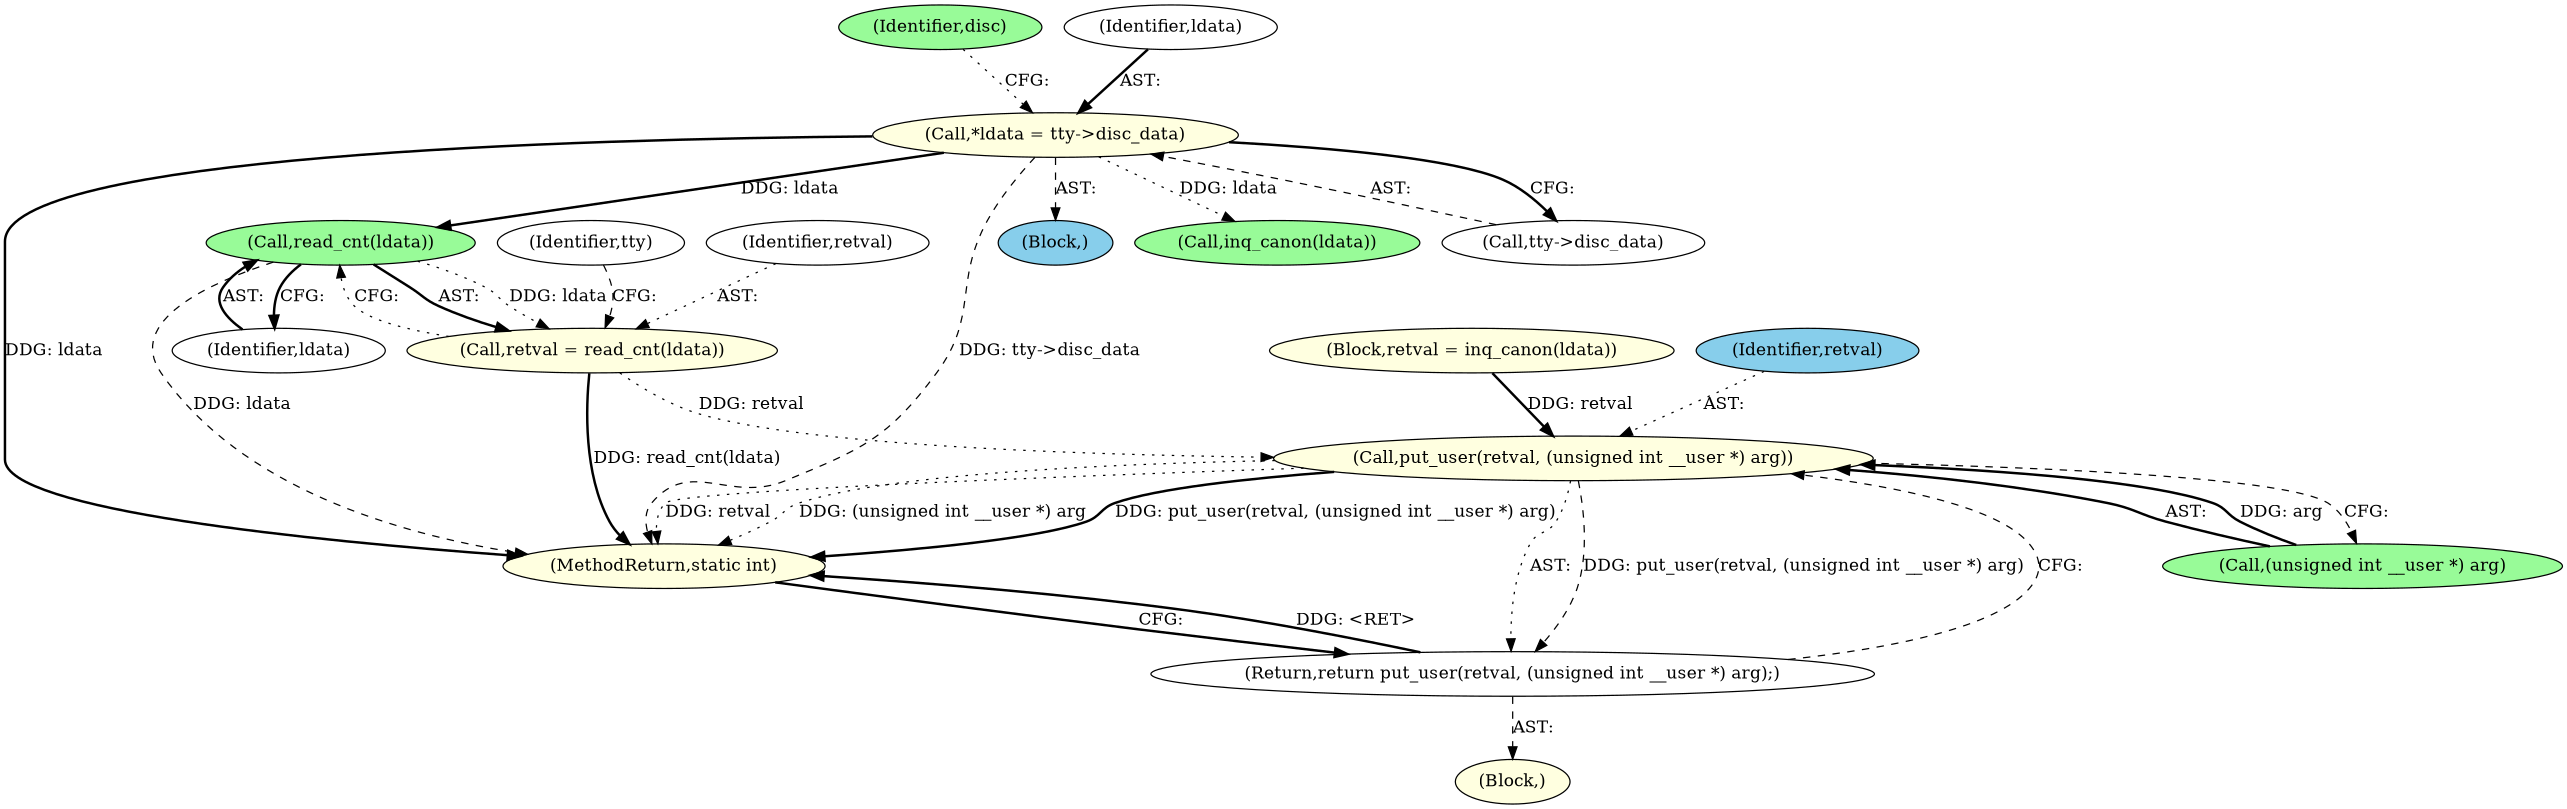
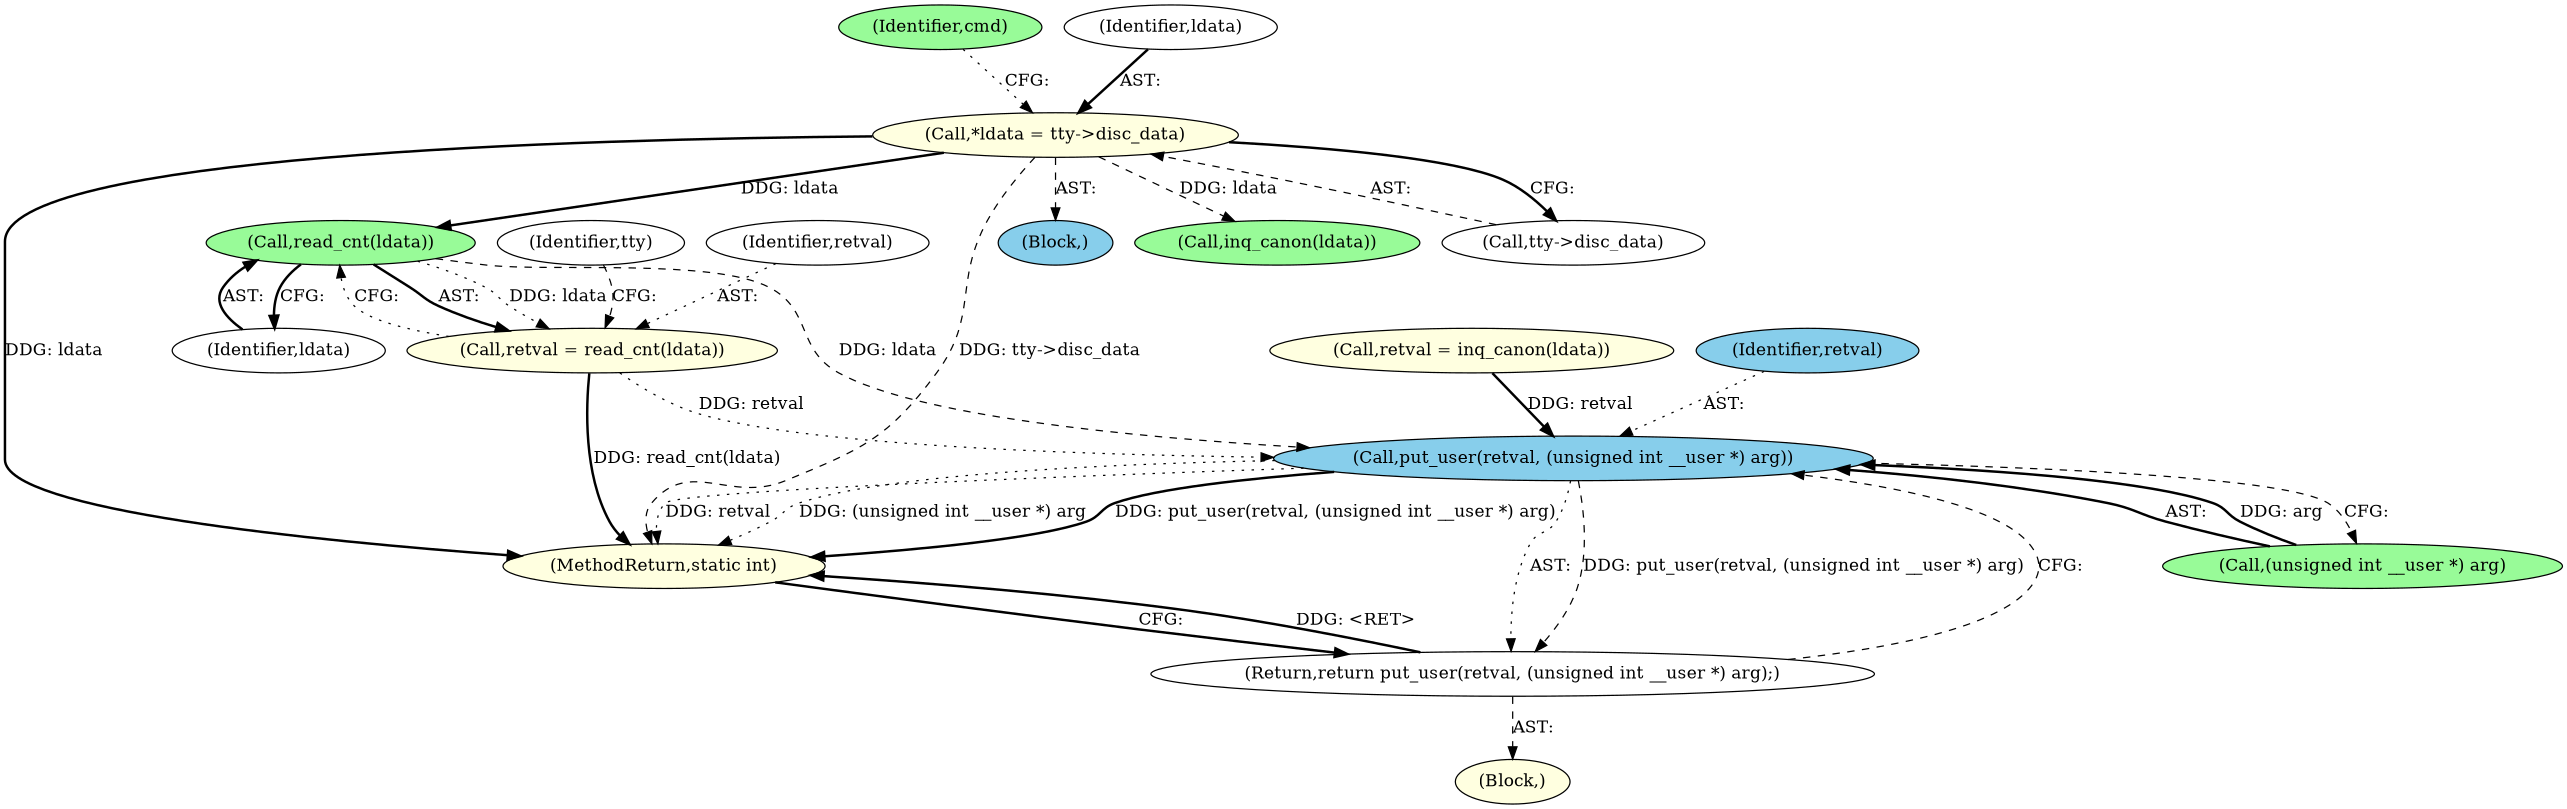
(940, 27) -> (940, 27)
(1161, 186) -> (1161, 186)
(1472, 351) -> (1472, 351)
(241, 452) -> (847, 376)
(1573, 458) -> (1573, 458)
